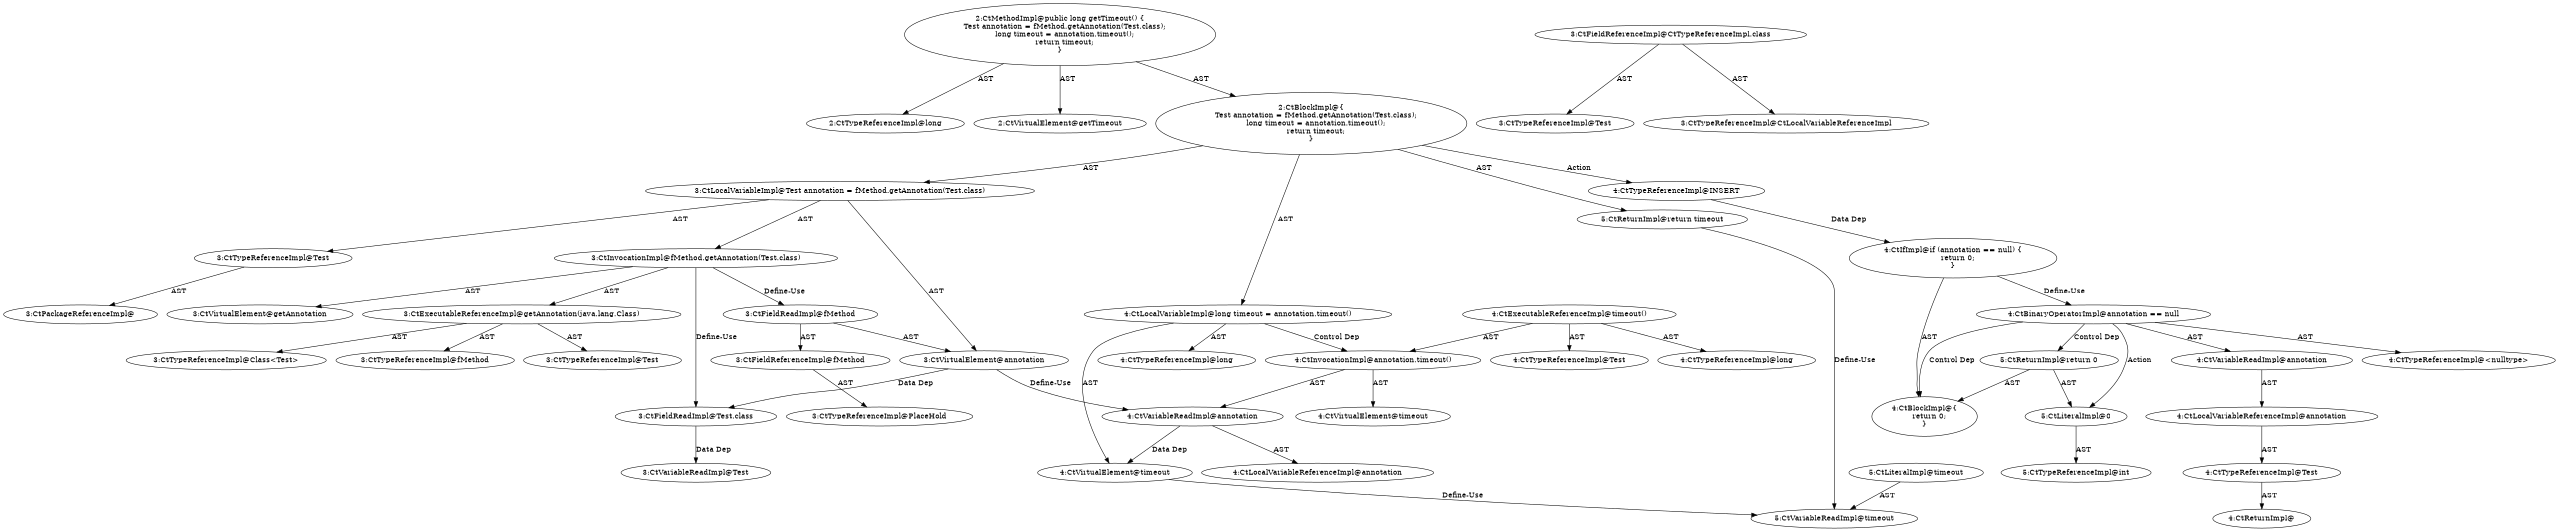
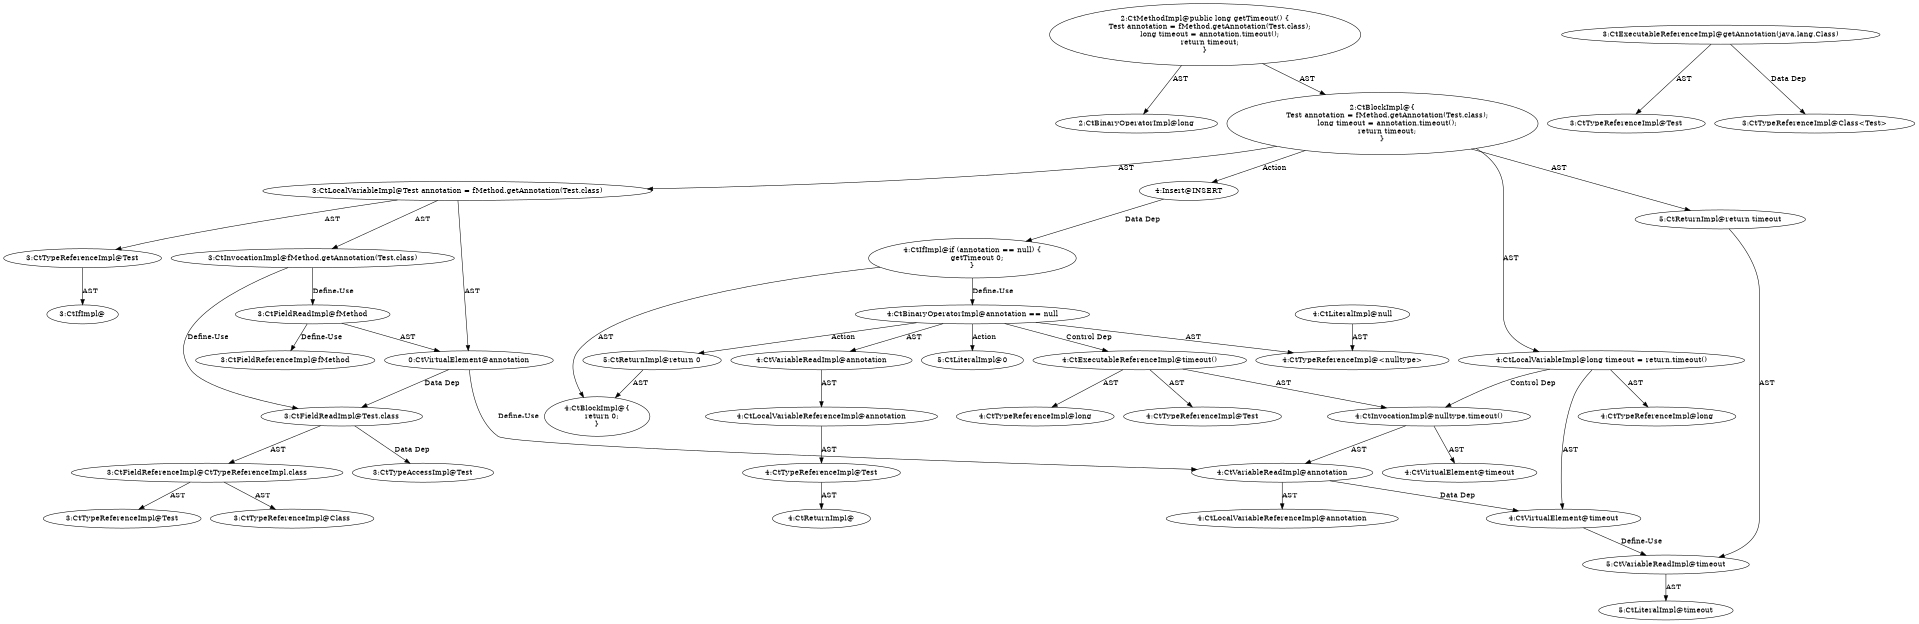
(885, 124) -> (1137, 124)
(1060, 124) -> none
(1786, 124) -> (292, 519)
(1677, 191) -> (1189, 191)
(1953, 258) -> (972, 258)
(611, 285) -> none
(81, 314) -> (83, 314)
(260, 314) -> none
(1238, 314) -> (1602, 360)
none -> (1352, 314)
(400, 337) -> (1789, 79)
(808, 337) -> (322, 337)
(1954, 337) -> (1054, 337)
(2097, 337) -> (844, 337)
(425, 360) -> none
(984, 360) -> (469, 360)
(1373, 360) -> (1429, 417)
(1855, 360) -> (1767, 383)
(2061, 386) -> none
(880, 417) -> none
none -> (277, 444)
(696, 473) -> (423, 473)
(2076, 473) -> none
(1878, 494) -> (1666, 585)
